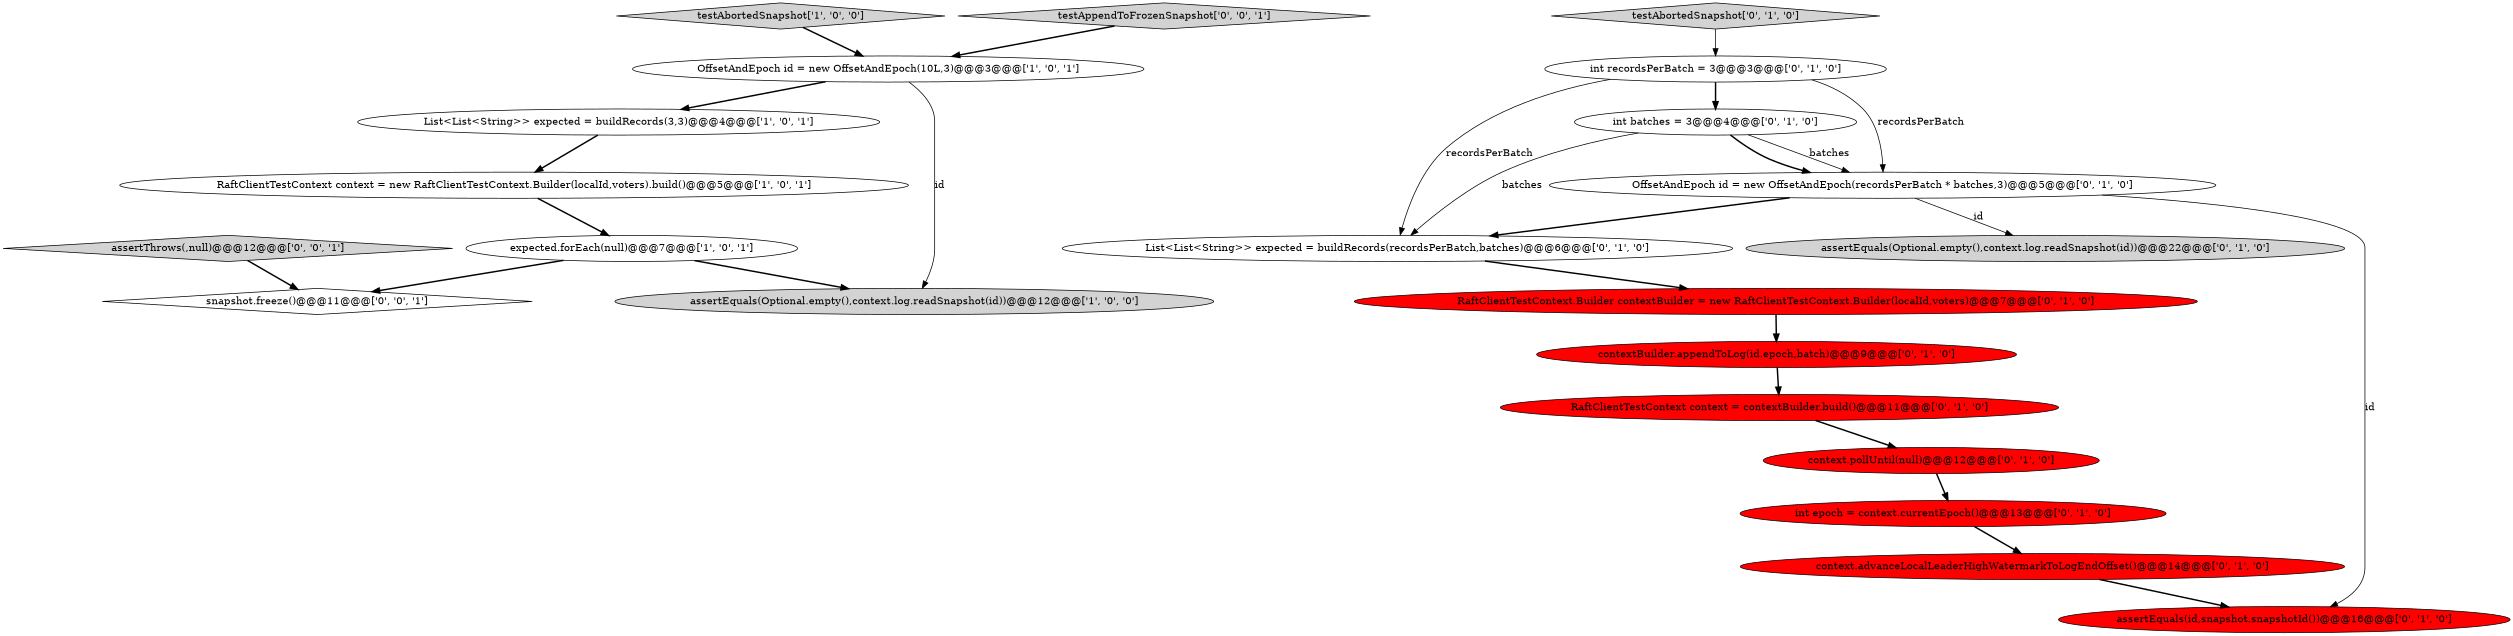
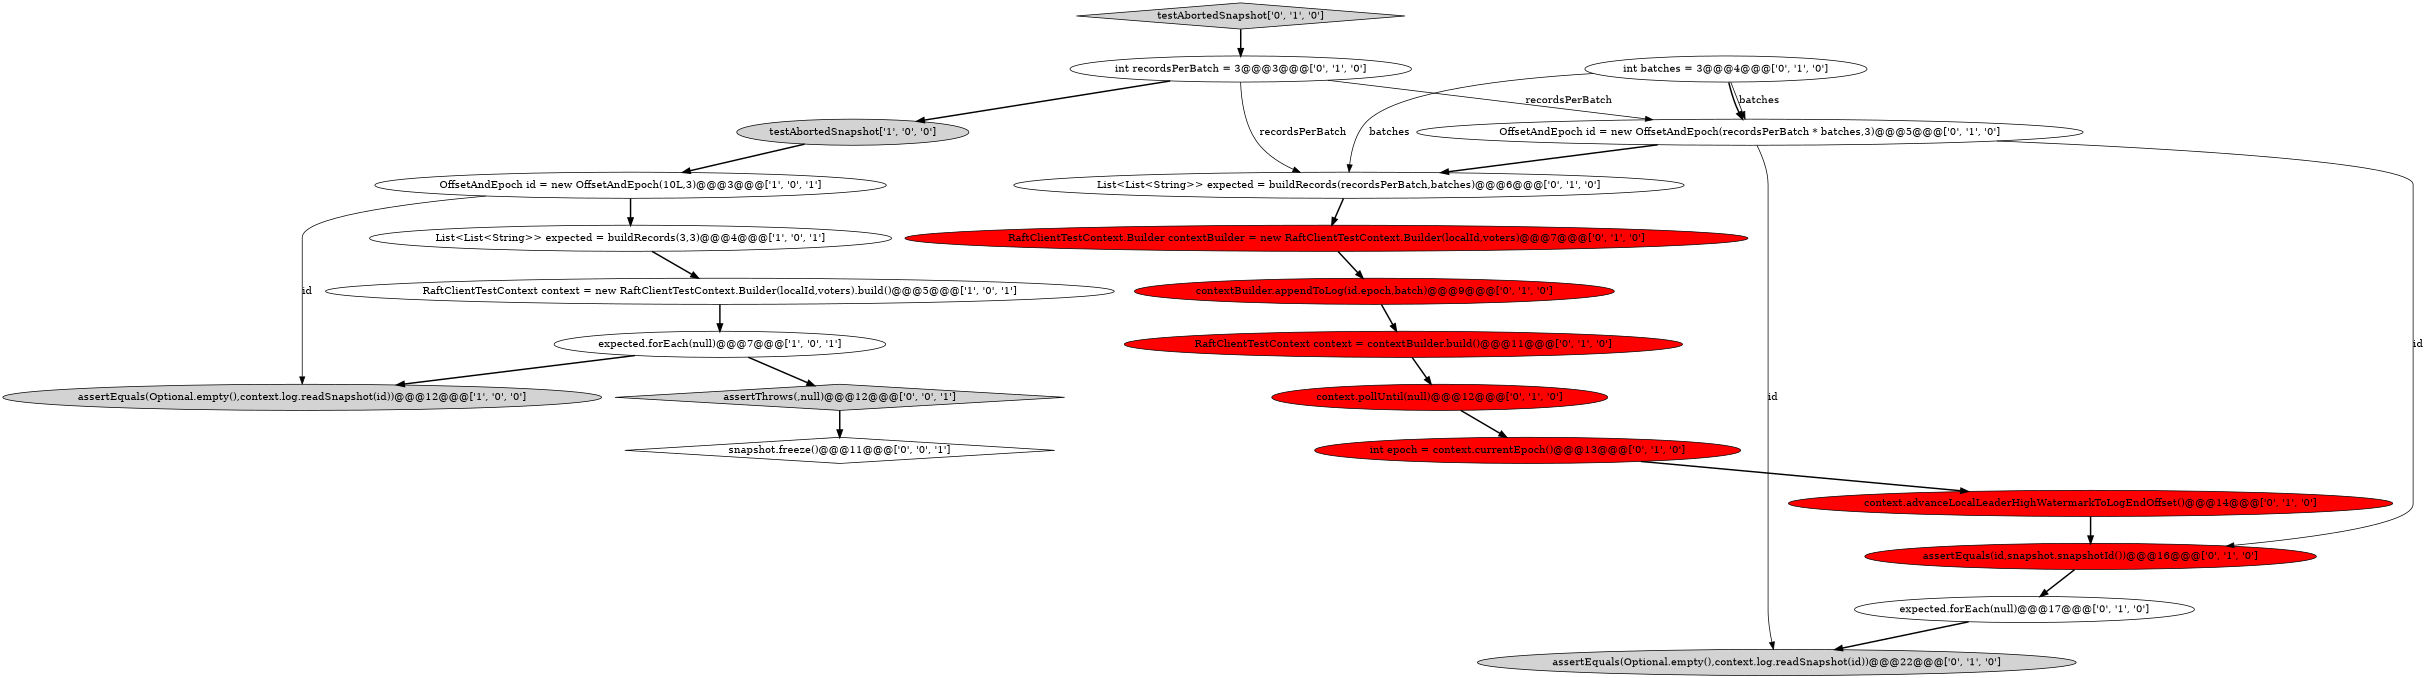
(781, 16) -> (853, 132)
(1164, 16) -> none
(1716, 39) -> (1241, 39)
(1716, 92) -> (1047, 101)
(472, 275) -> (778, 370)
none -> (2025, 609)
